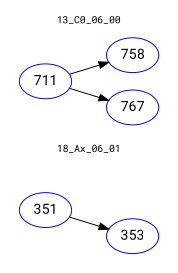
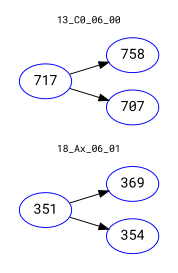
(45, 81) -> (45, 81)
(133, 107) -> (133, 107)
none -> (133, 184)
(133, 236) -> (133, 236)
